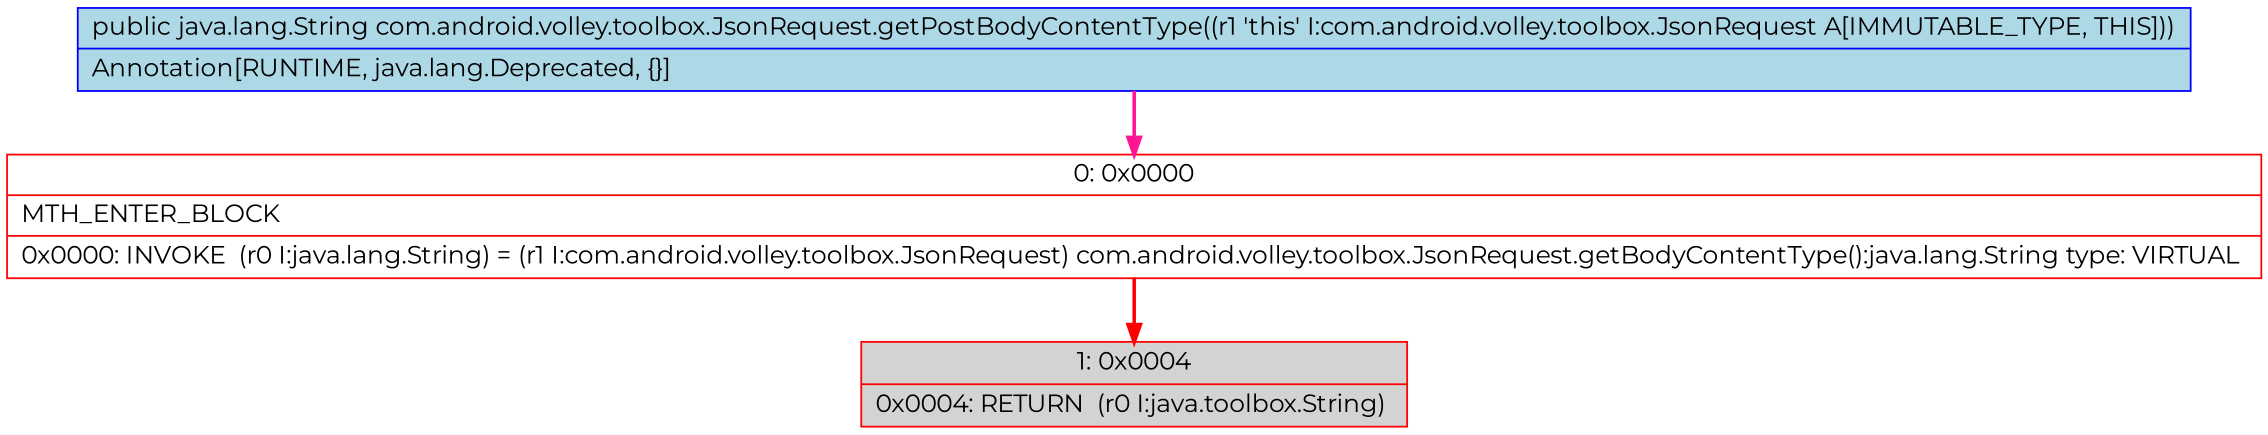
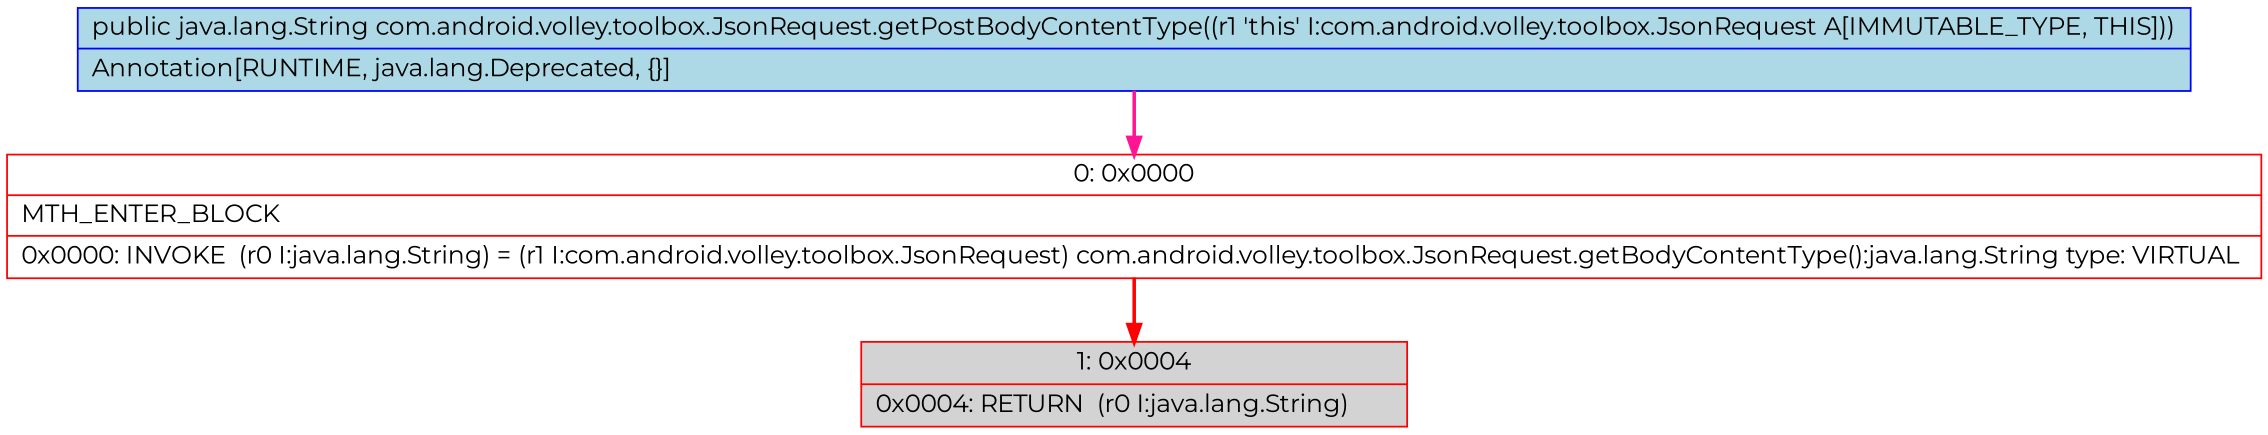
(1134, 405) -> (1116, 405)
